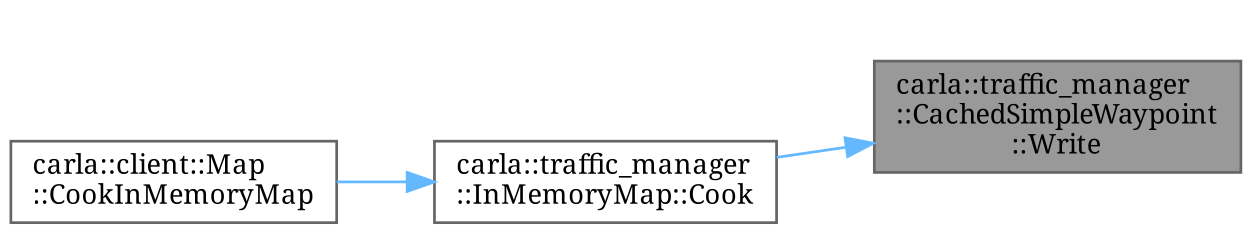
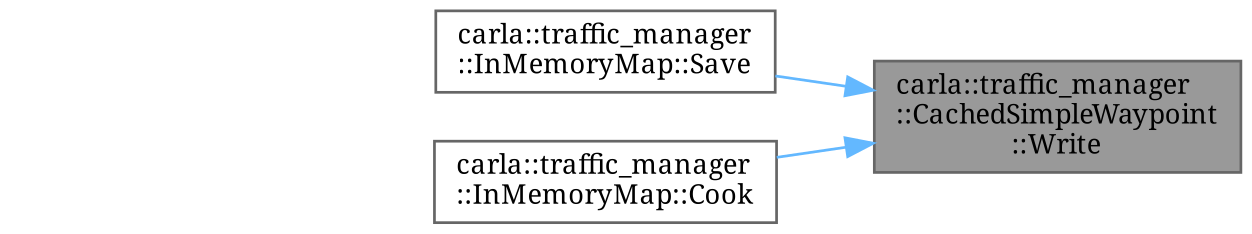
none -> (606, 52)
(174, 182) -> none
